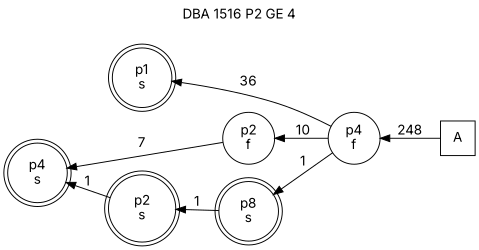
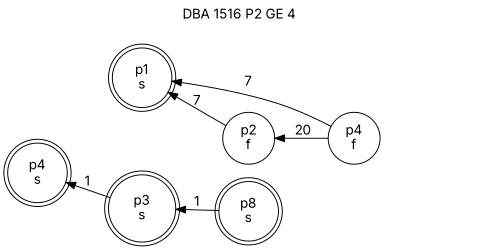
(249, 82) -> (249, 82)
(303, 131) -> (303, 131)
(458, 138) -> none
(150, 154) -> (201, 111)
(307, 171) -> none
(142, 208) -> (142, 208)
